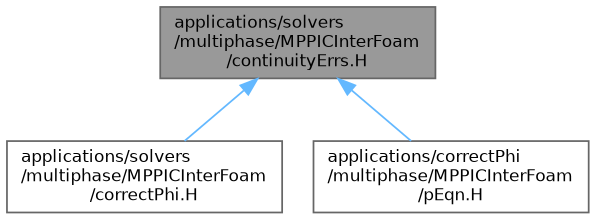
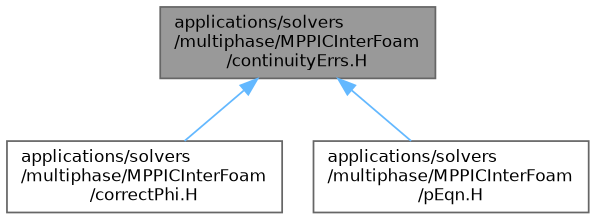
(451, 177) -> (451, 177)
